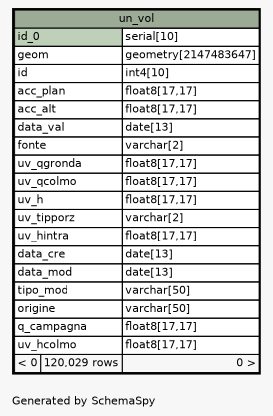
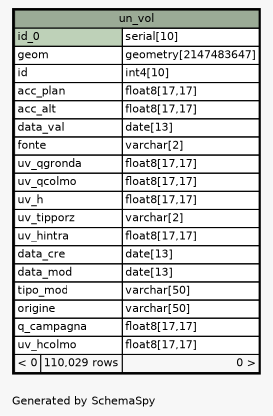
(82, 363) -> (82, 363)
